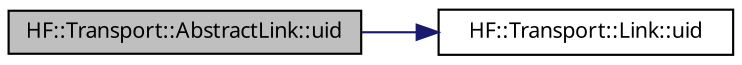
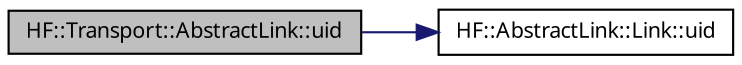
(586, 32) -> (586, 32)
